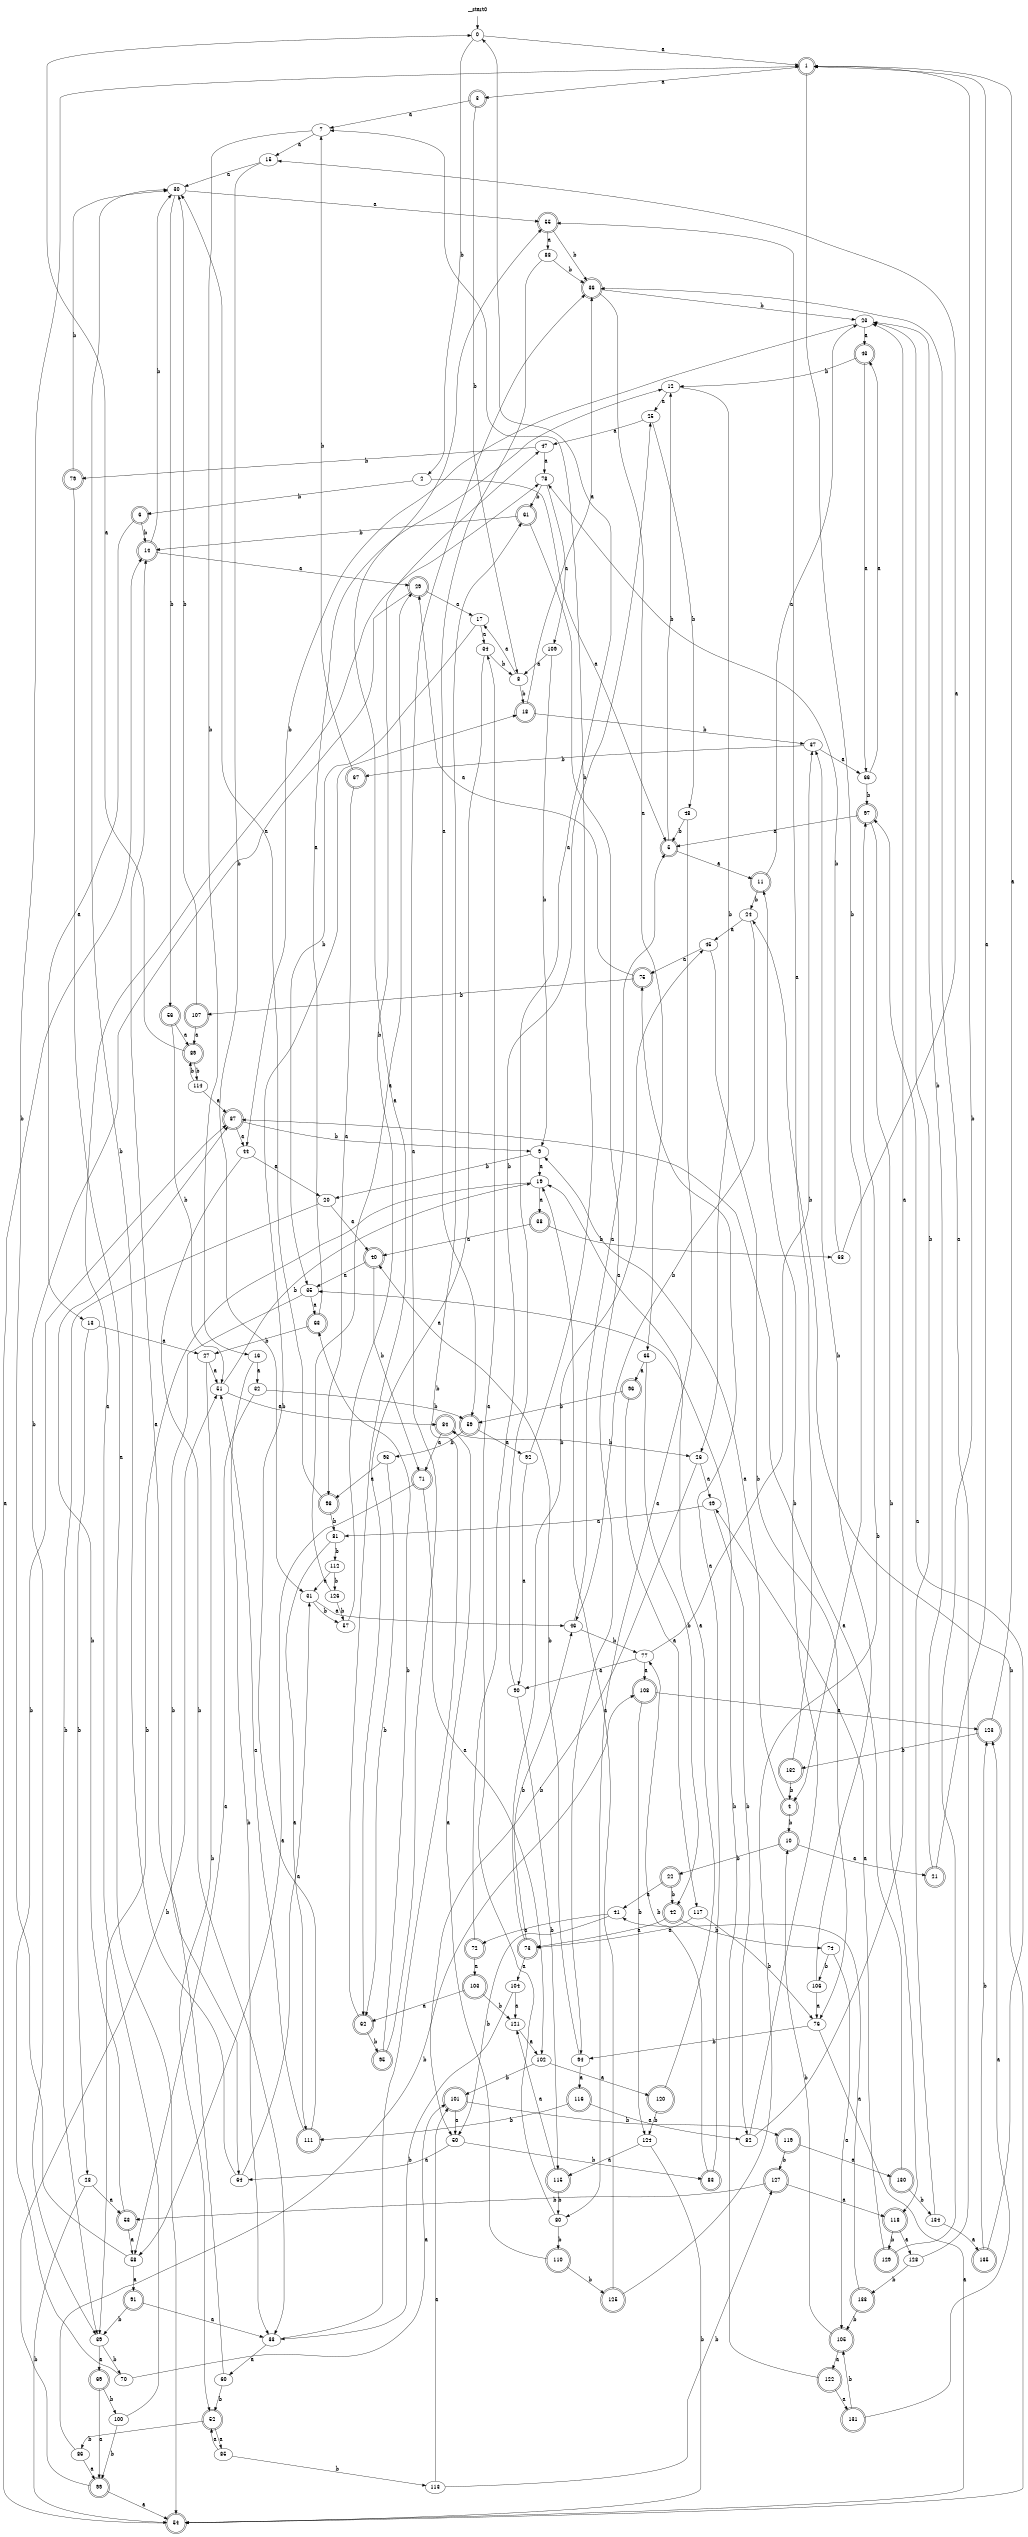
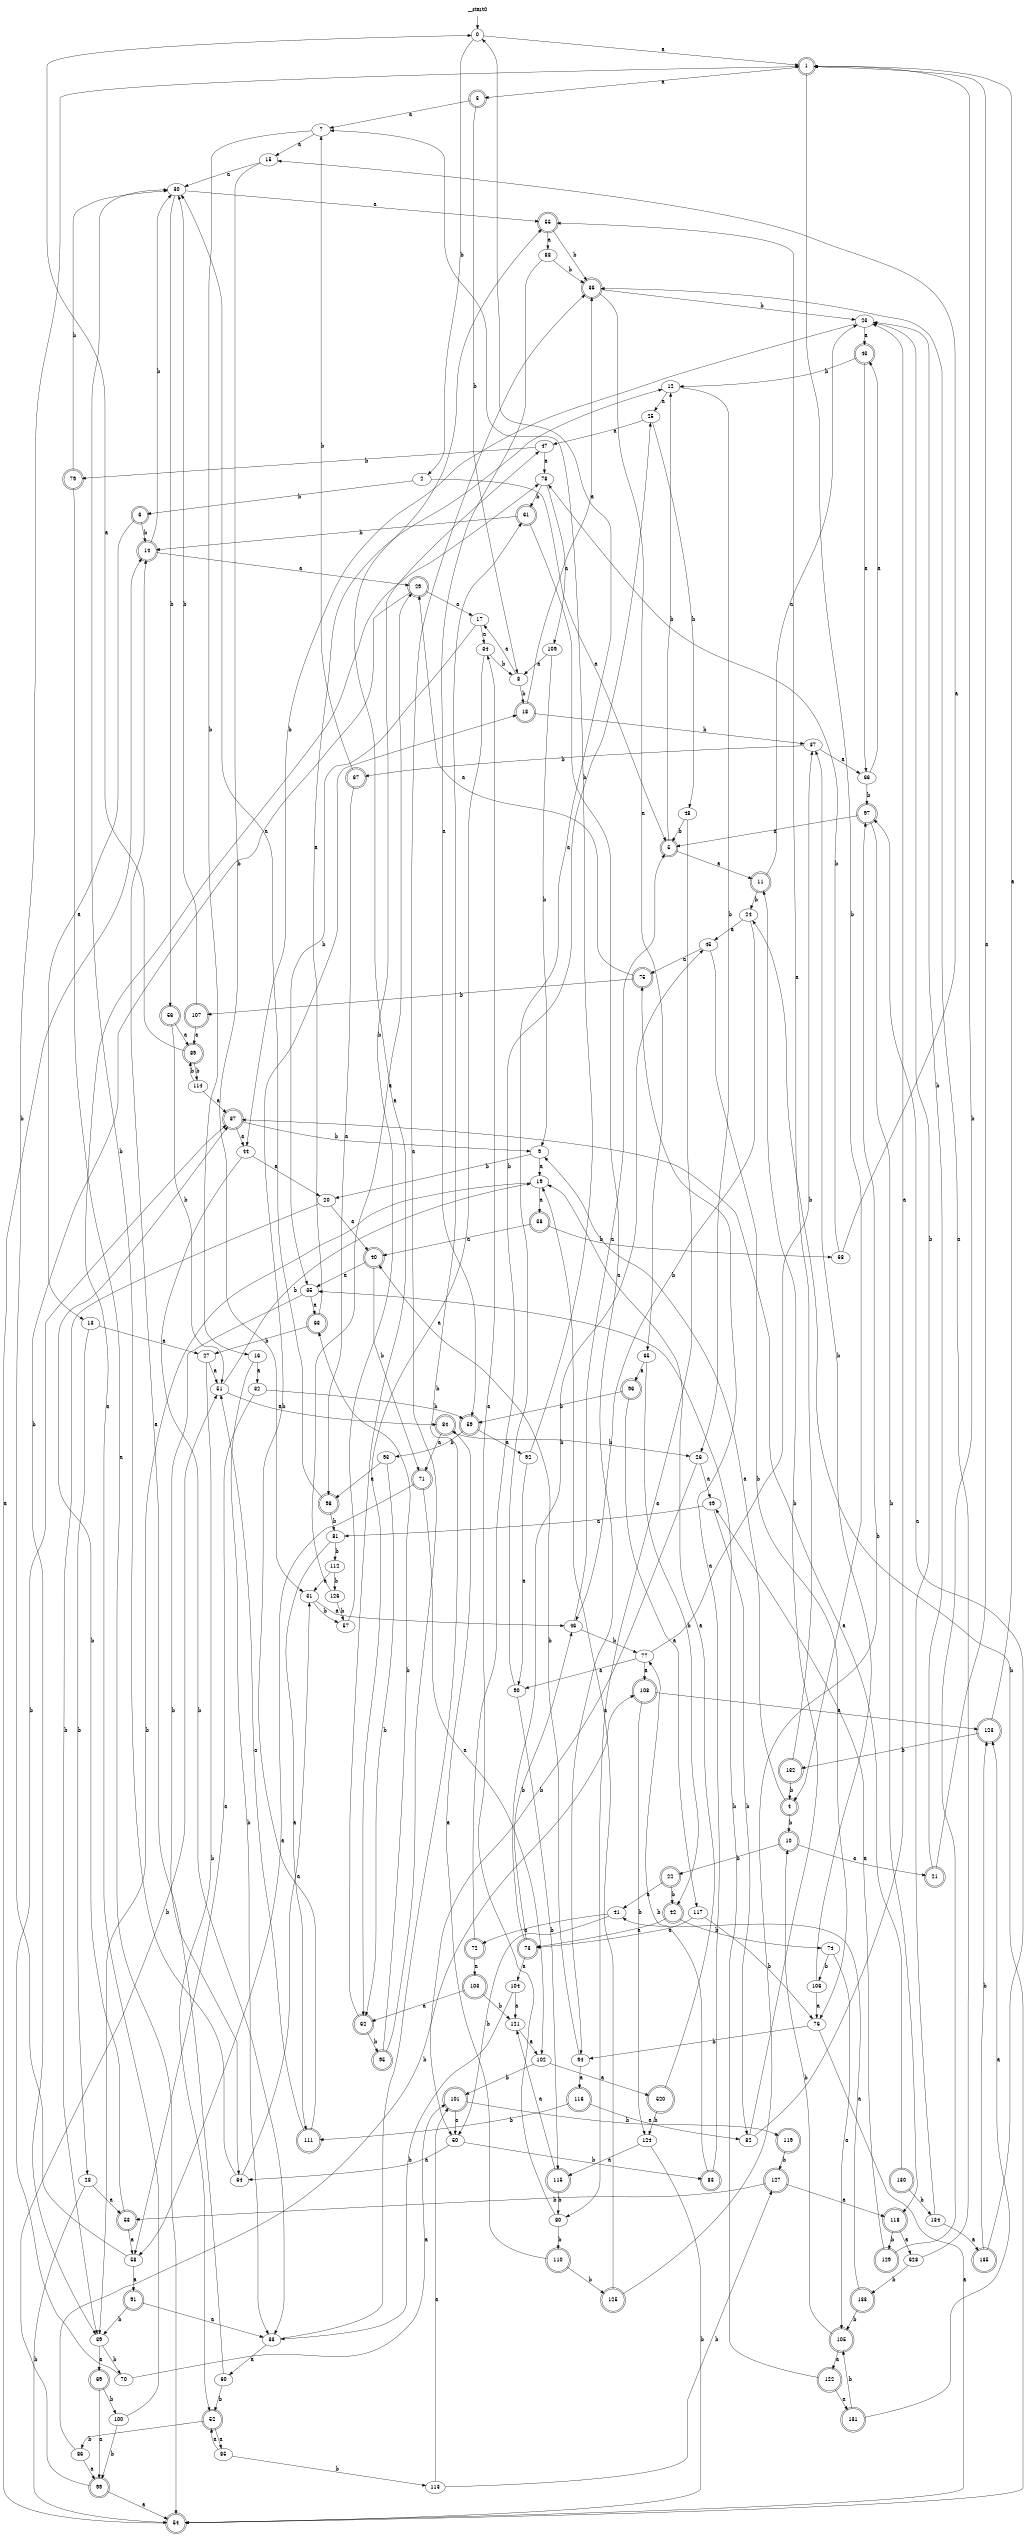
(661, 2099) -> (661, 2099)
(845, 2161) -> none
(914, 2260) -> (914, 2260)
